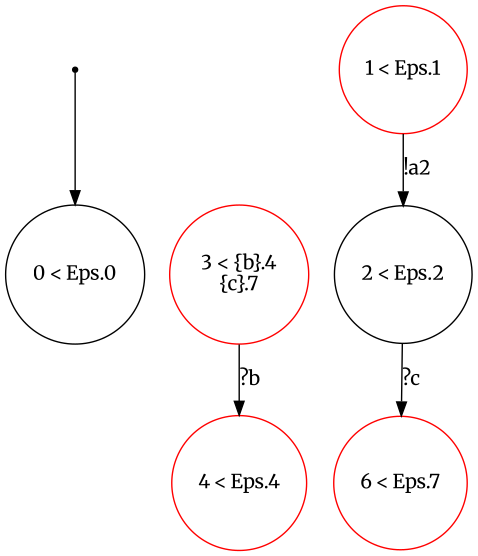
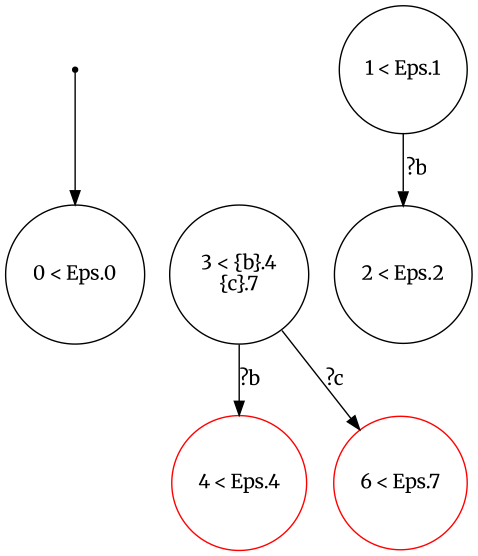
(403, 70) -> (403, 70)
(417, 169) -> (417, 169)
(239, 275) -> (239, 275)
(402, 372) -> (317, 375)
